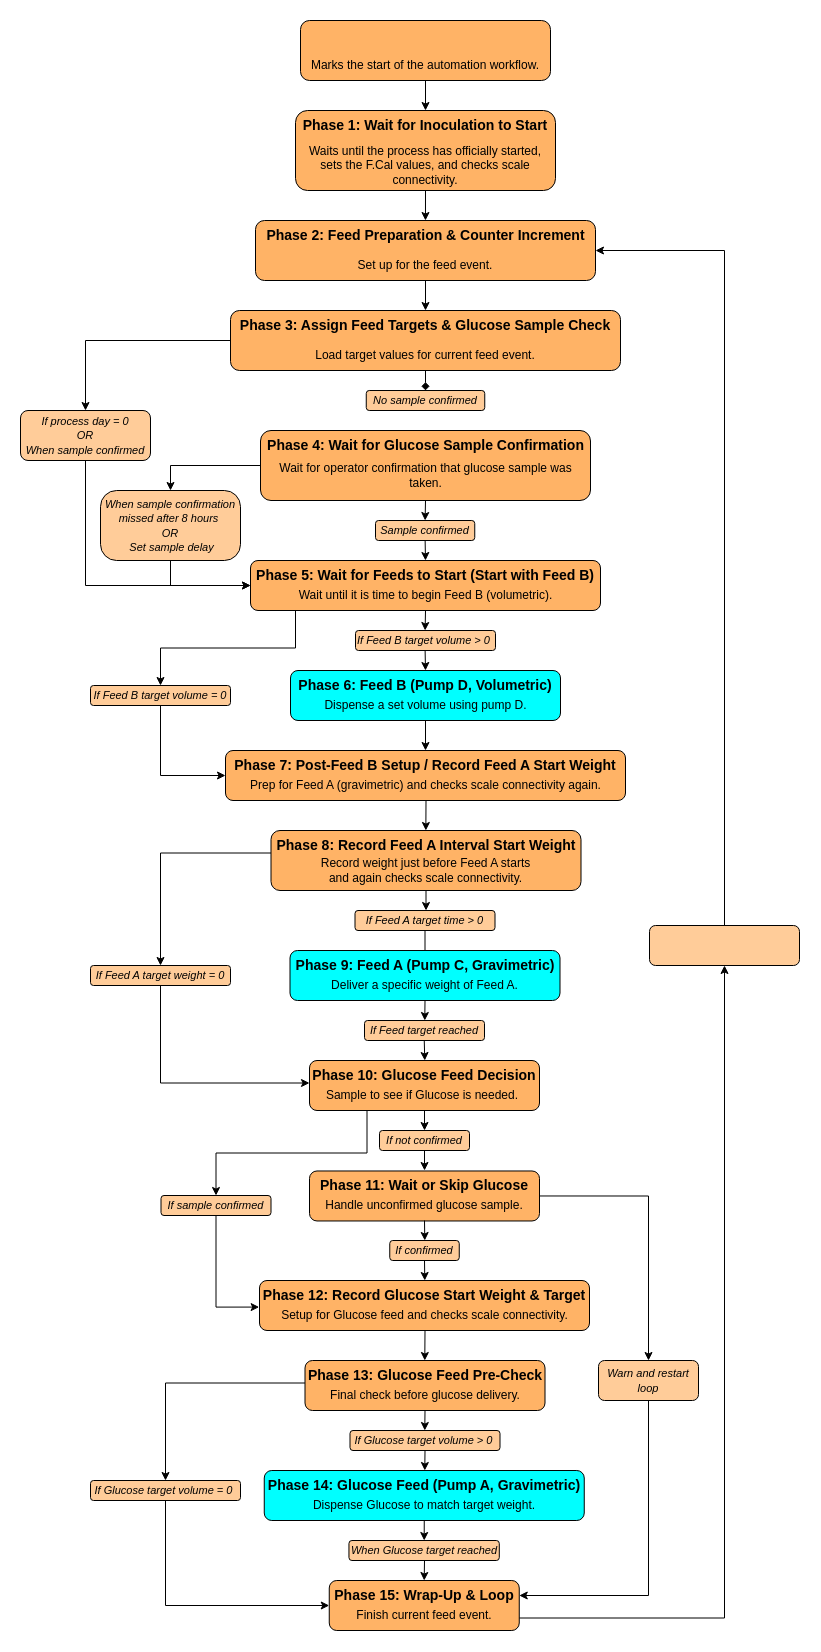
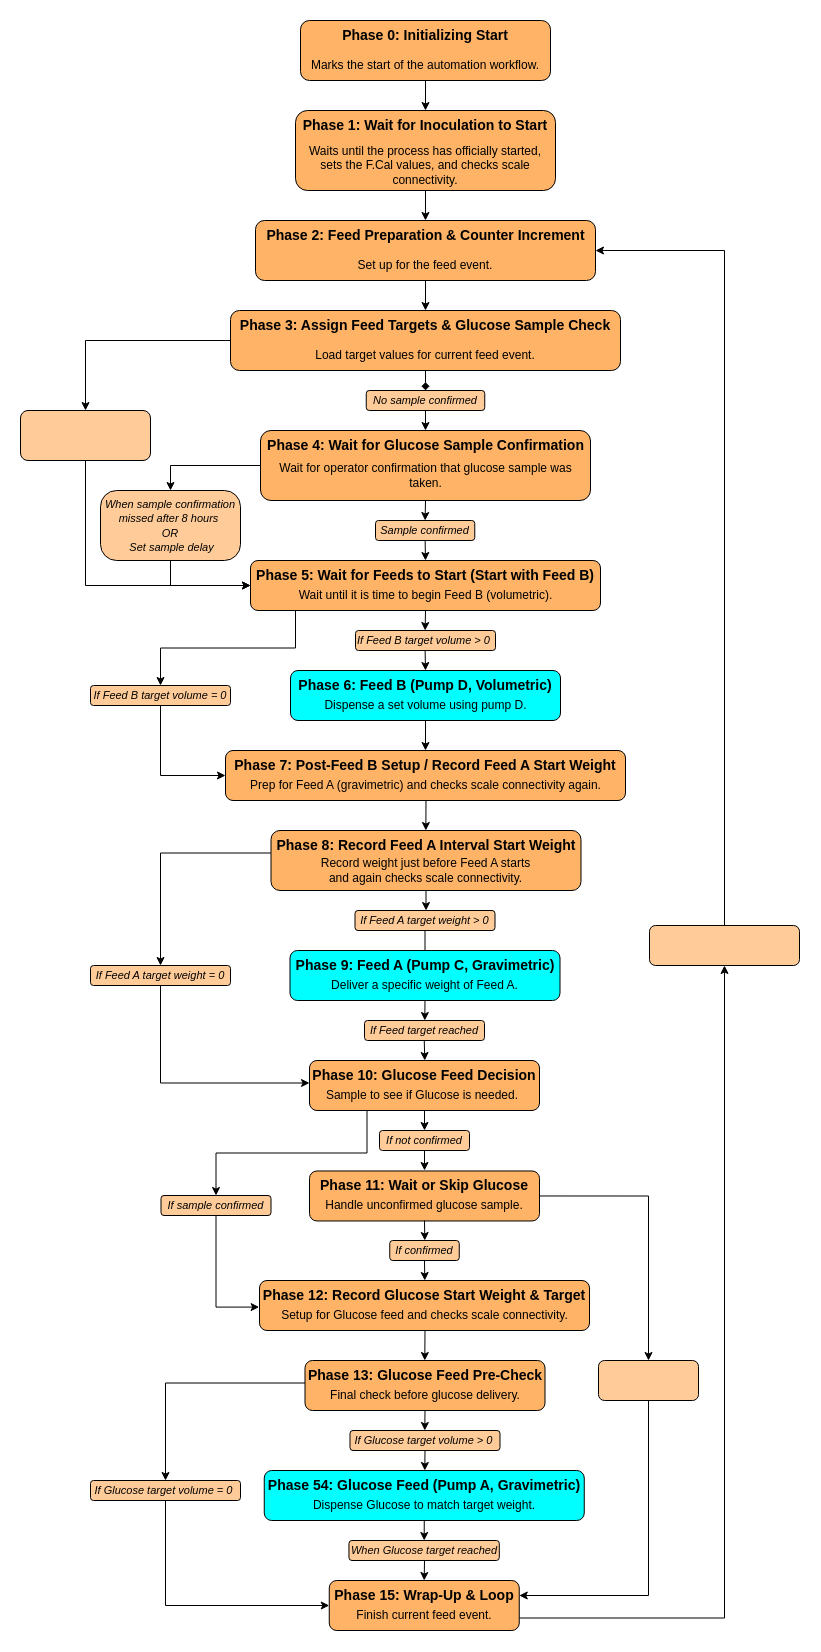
none -> (426, 36)
none -> (426, 417)
(86, 436) -> none
(427, 921) -> (427, 921)
(649, 1381) -> none
(425, 1486) -> (425, 1486)
